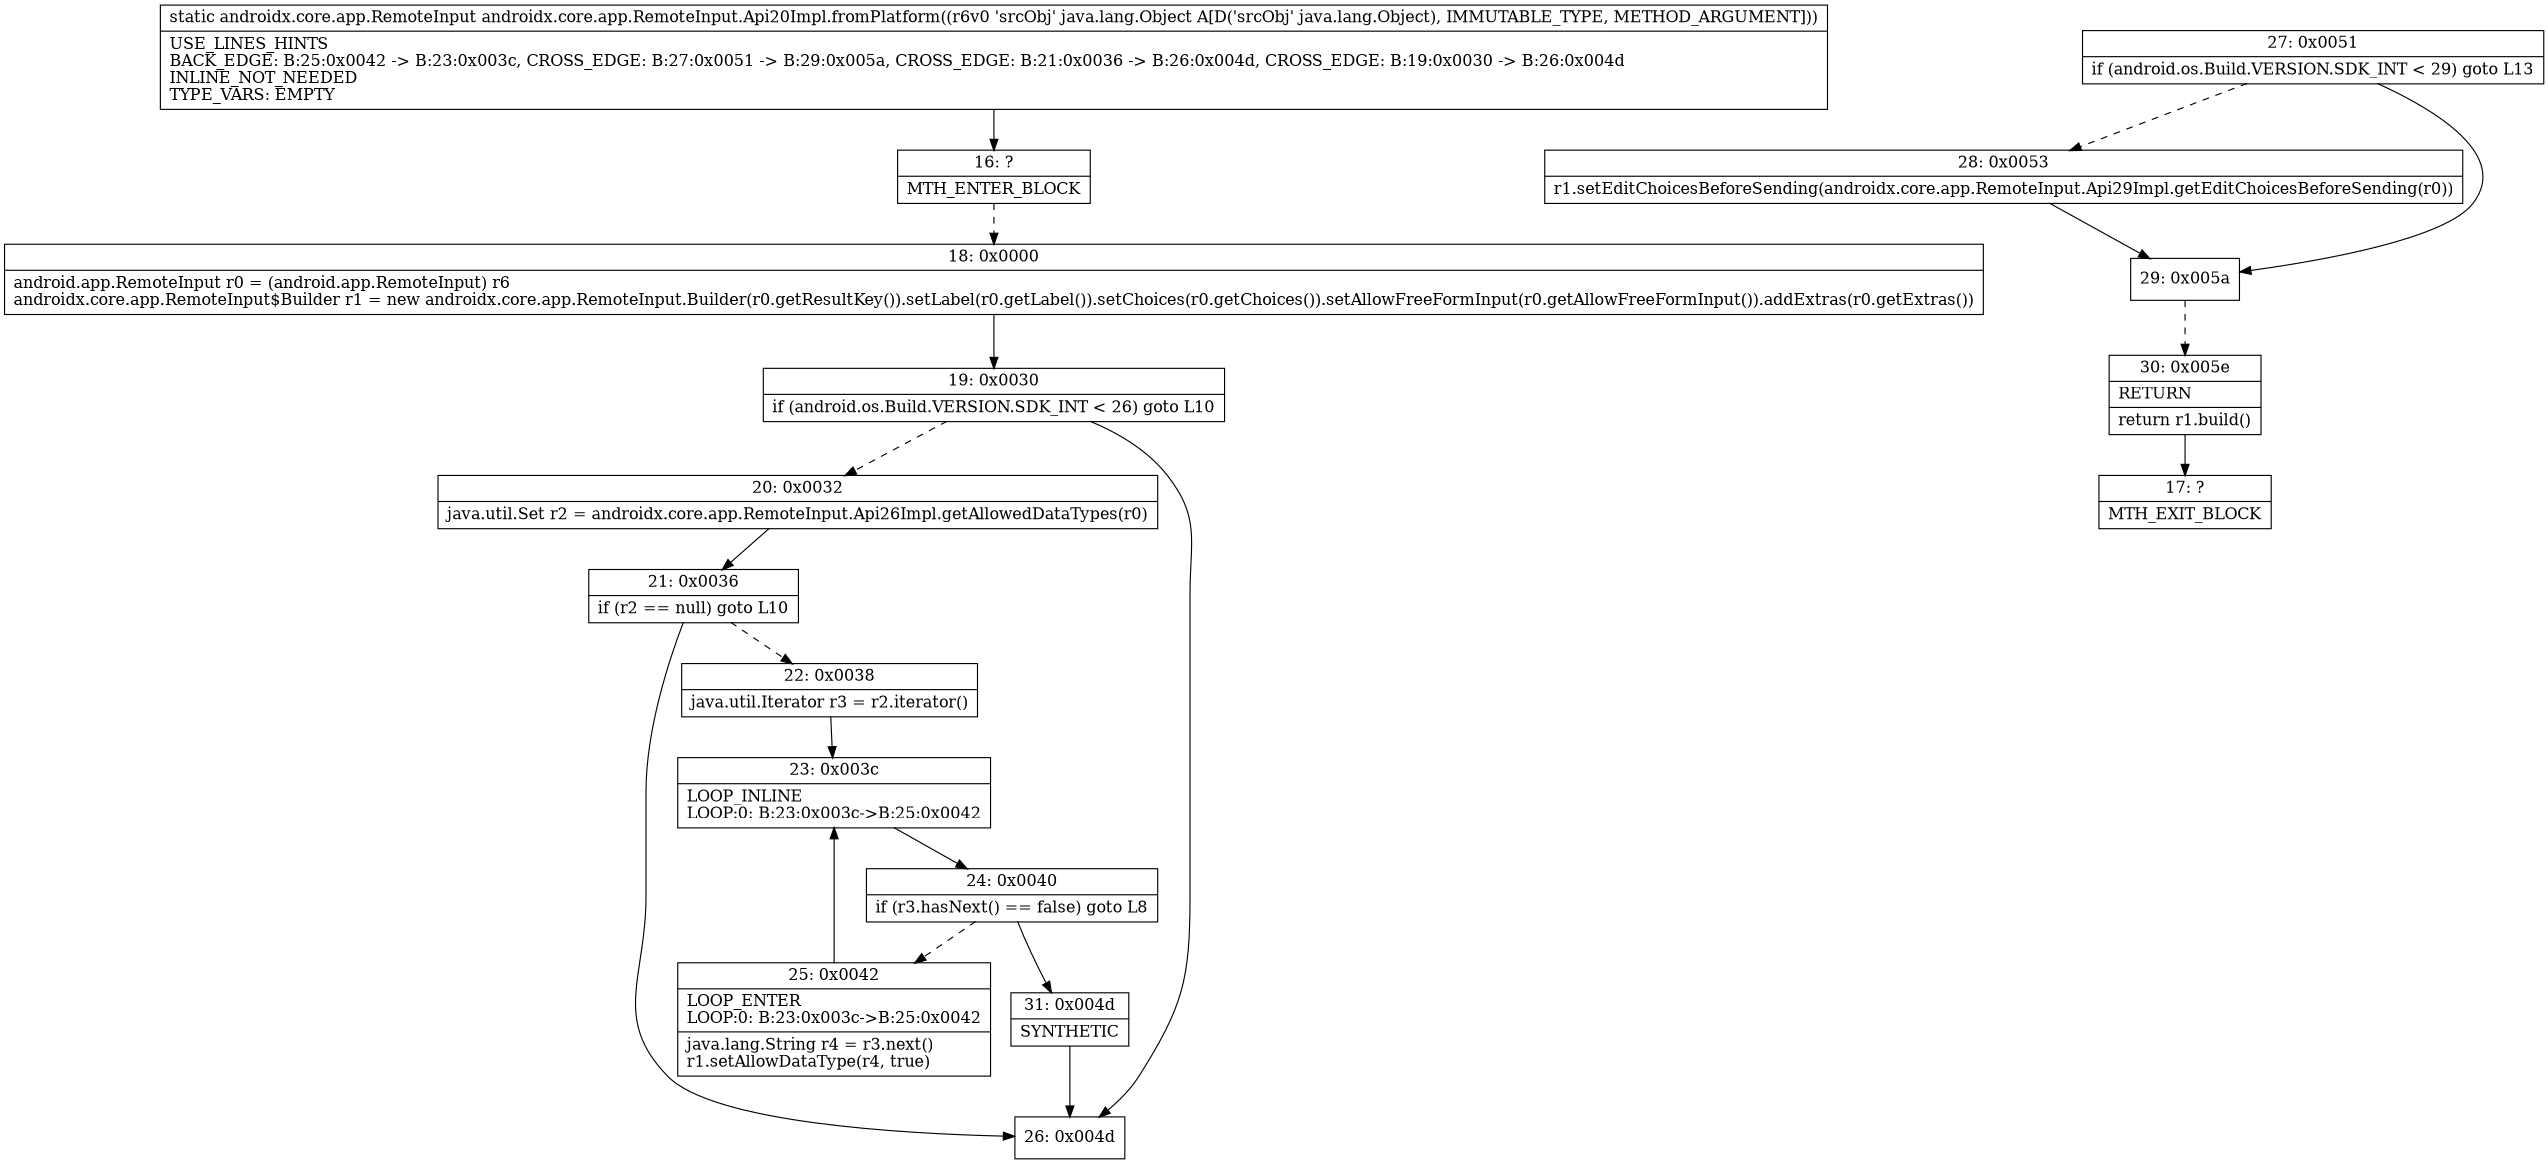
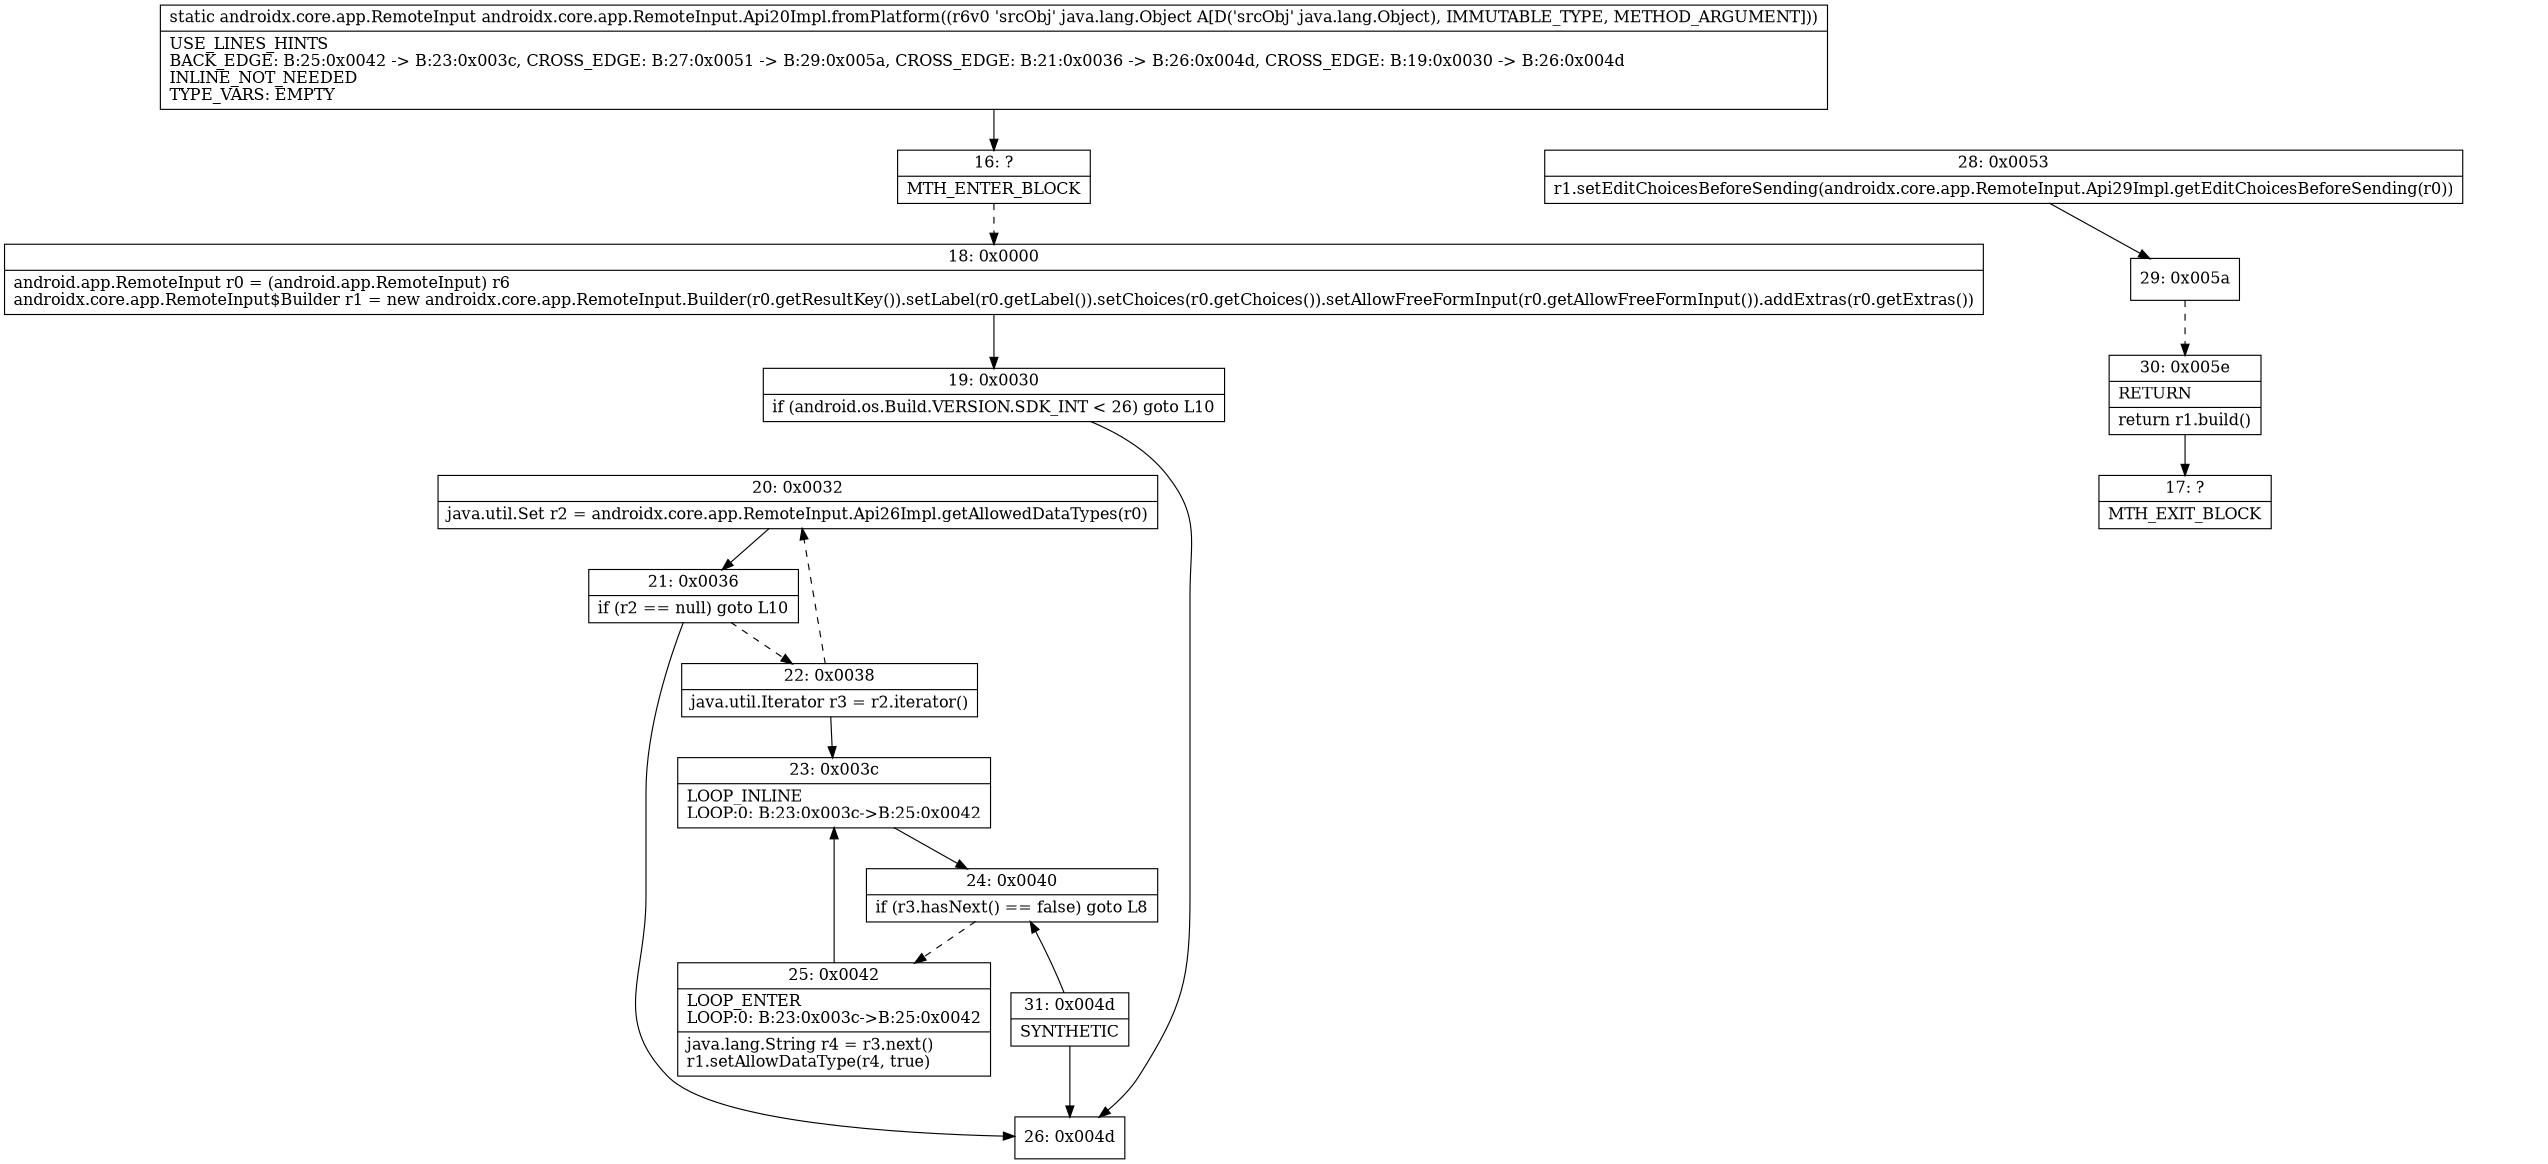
(2313, 57) -> none
(901, 446) -> (815, 602)
(1031, 952) -> (1051, 962)
